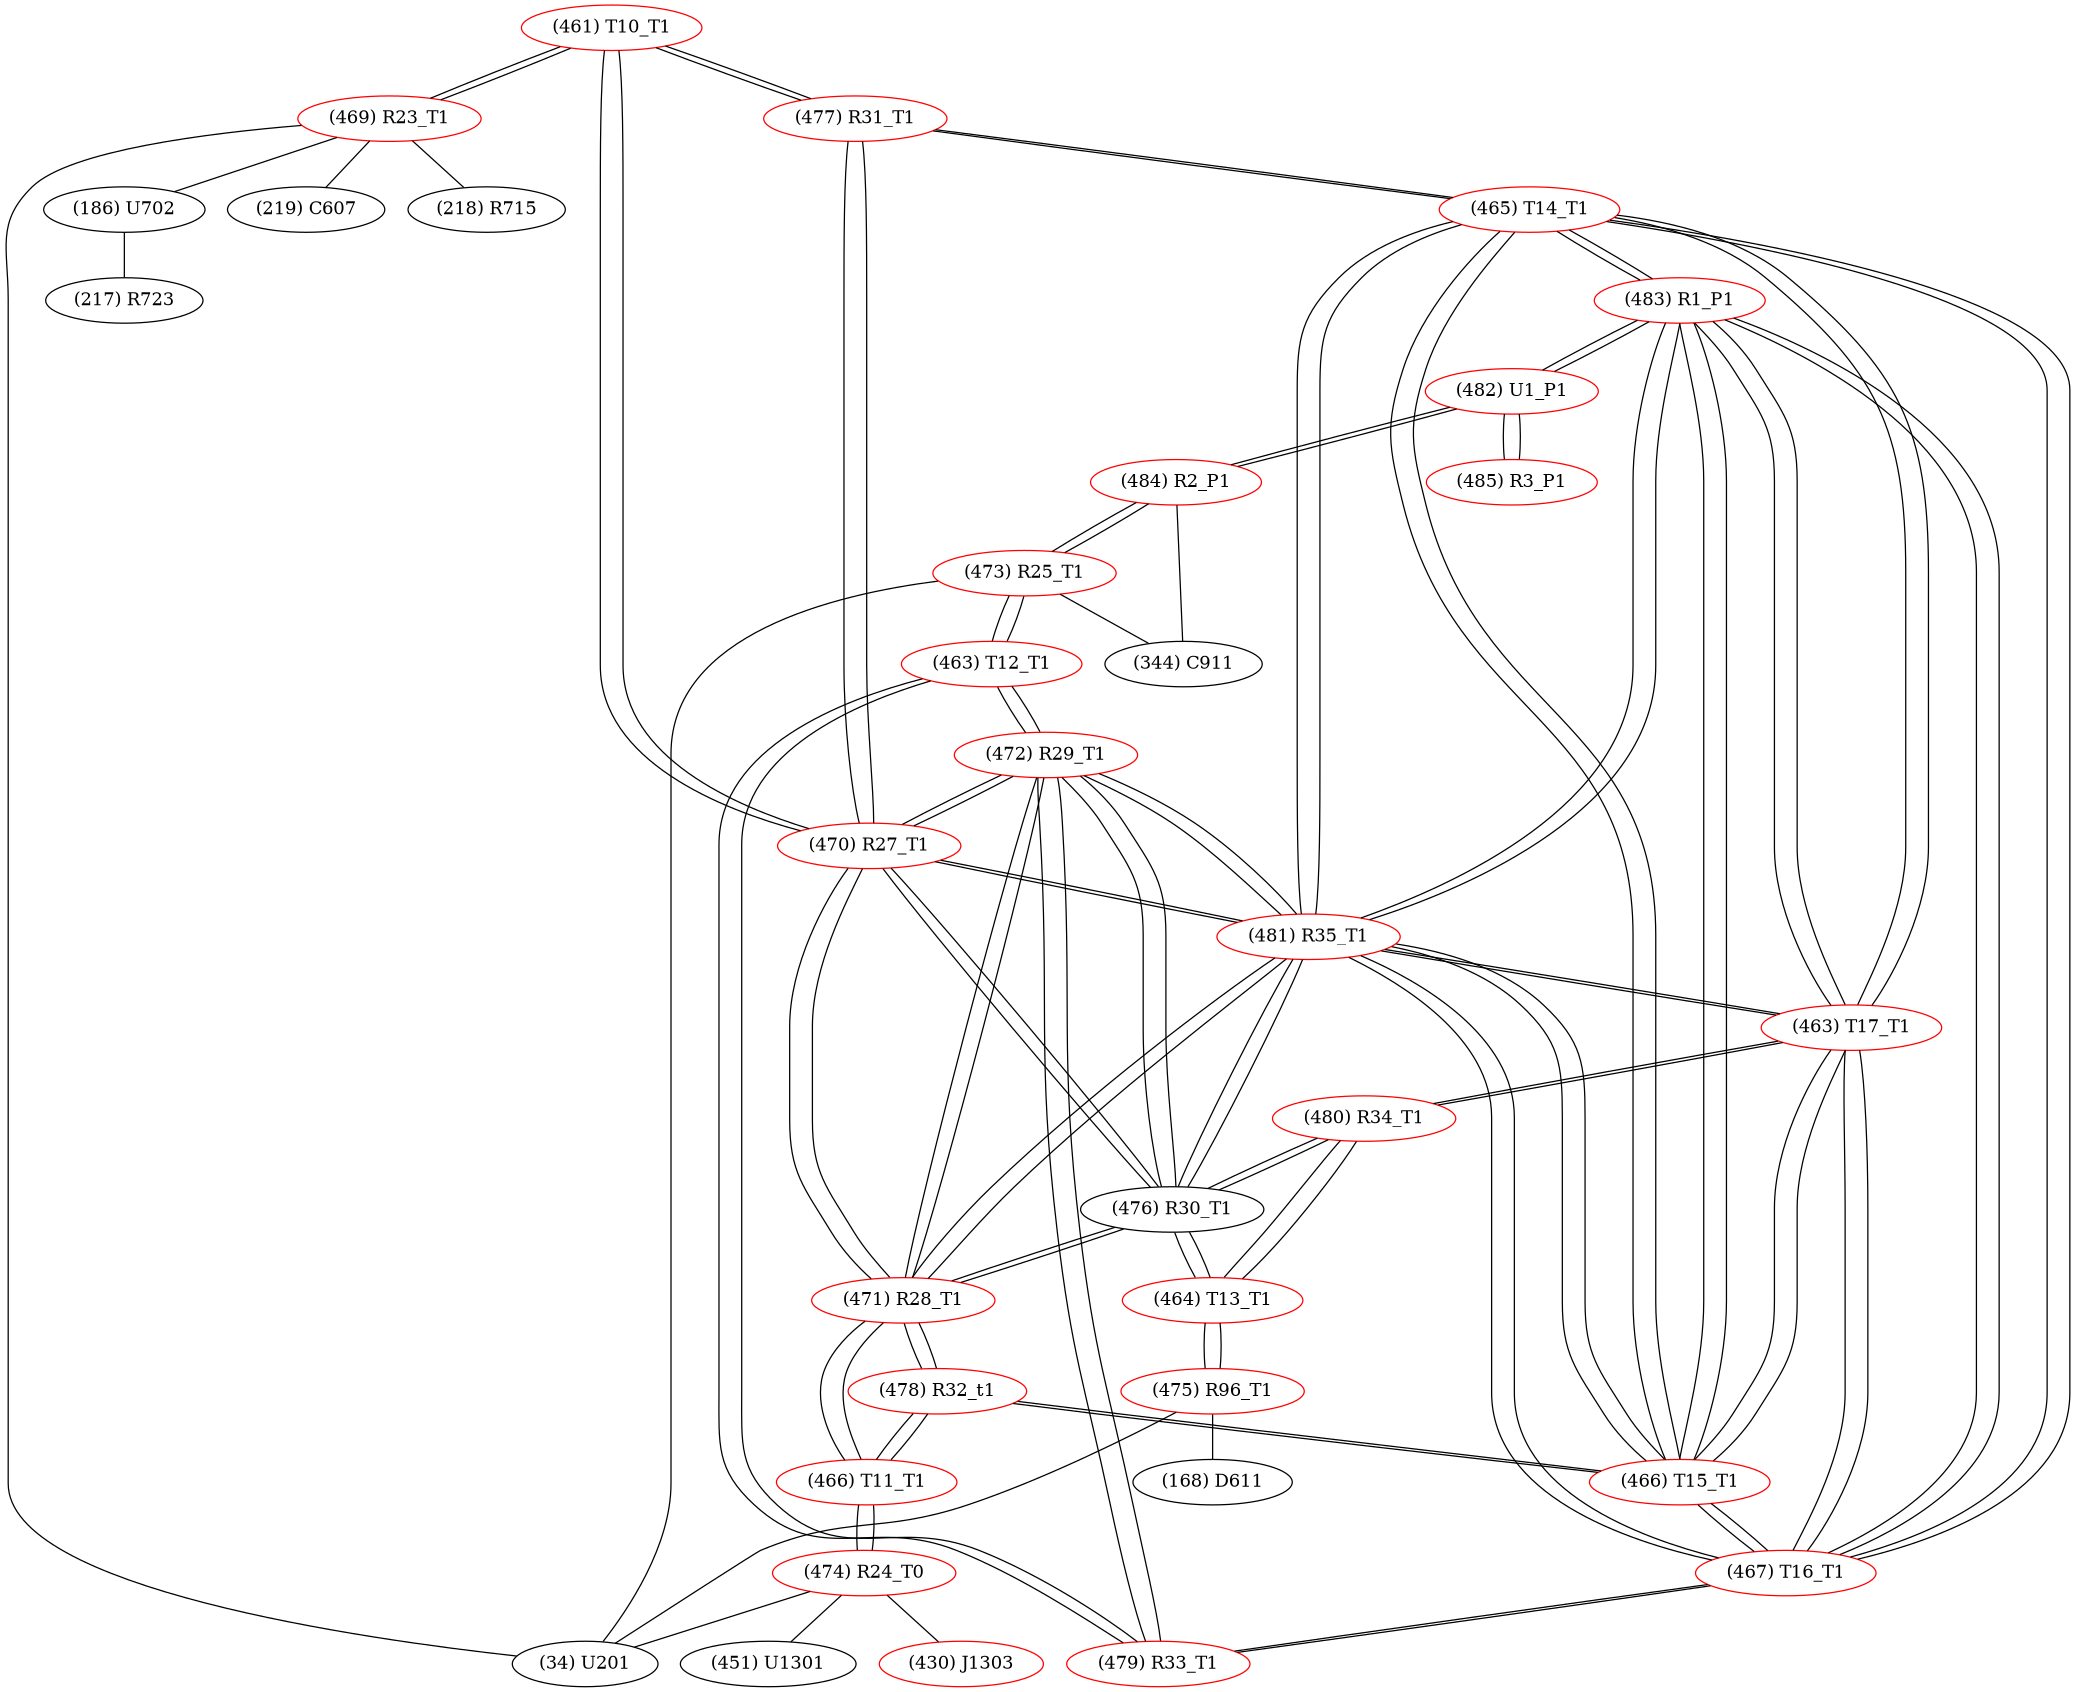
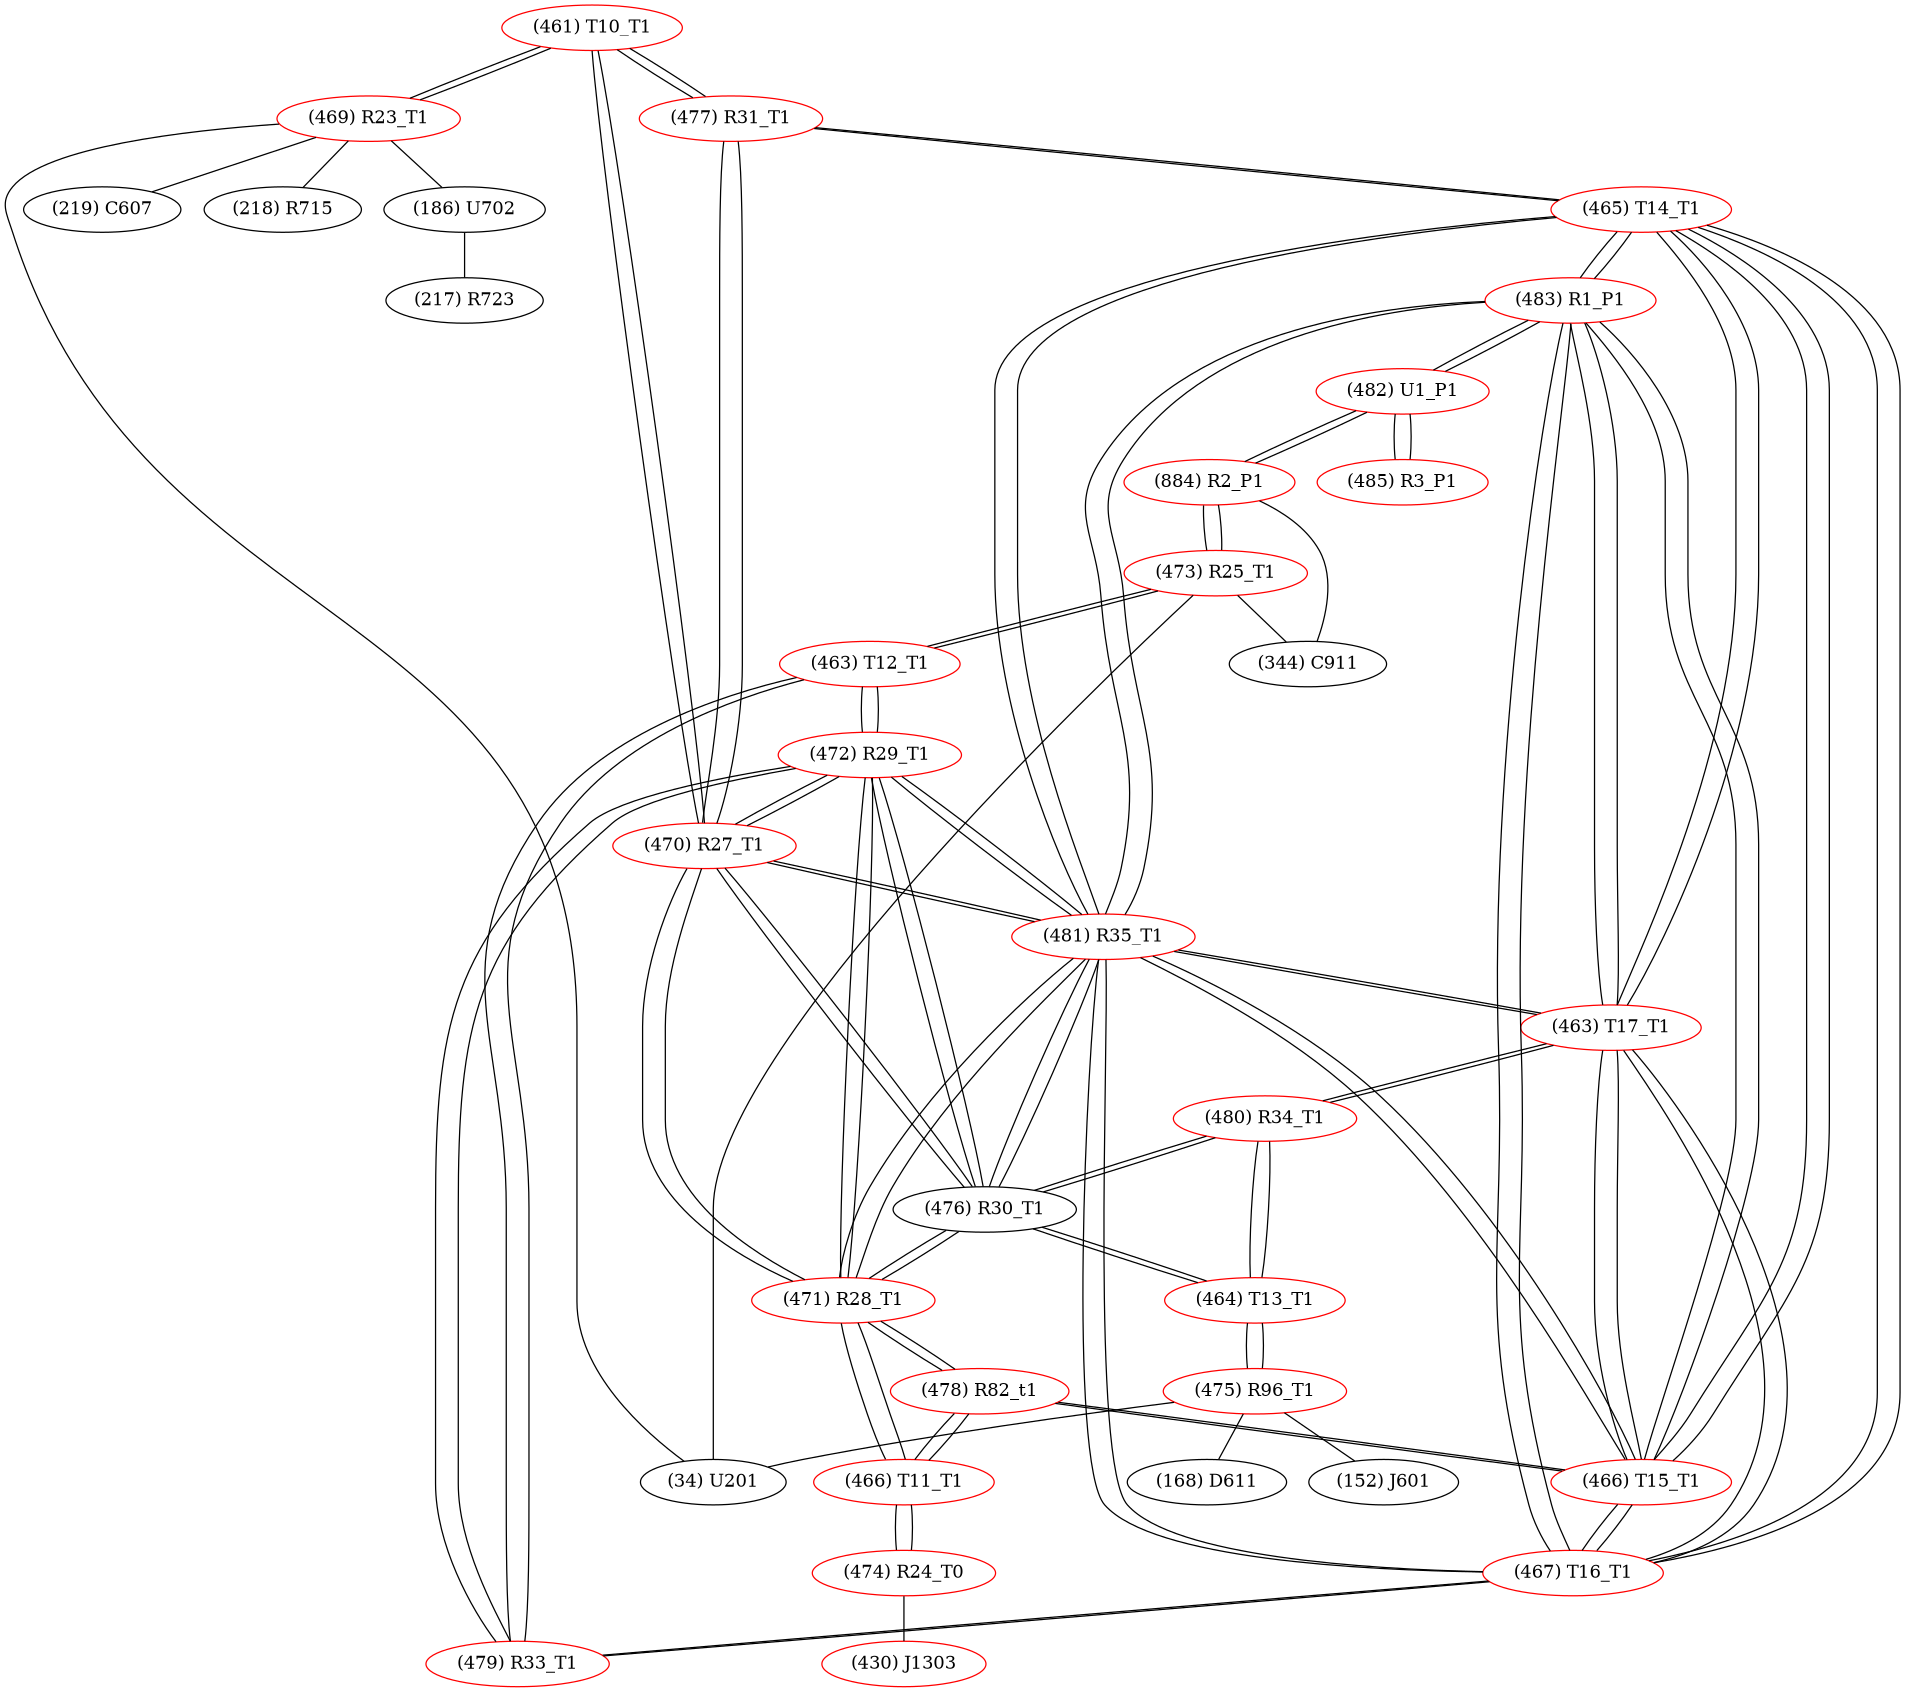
(1176, 482) -> (1209, 482)
(937, 1391) -> (980, 1391)
none -> (1384, 1482)
(722, 1619) -> none
(768, 1664) -> none
